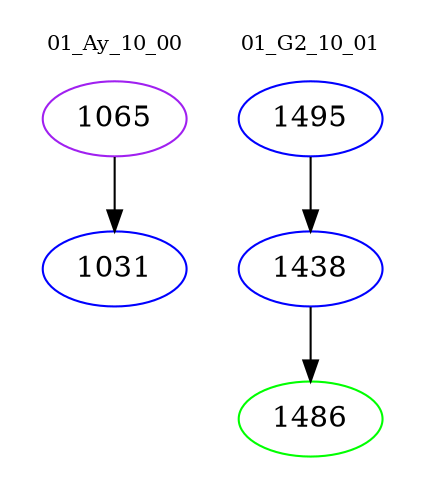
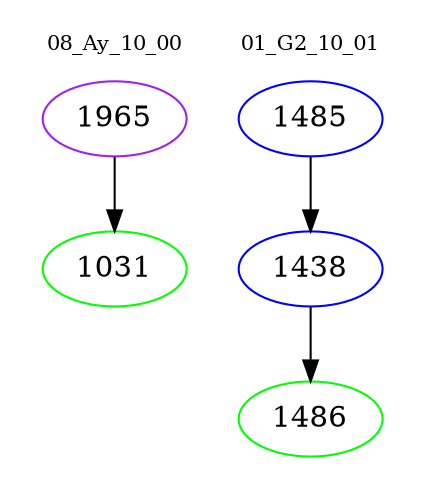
(115, 45) -> (115, 45)
(115, 119) -> (115, 119)
(311, 119) -> (311, 119)
(115, 269) -> (115, 269)
